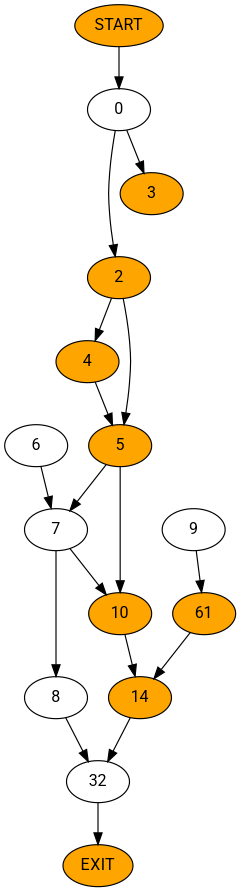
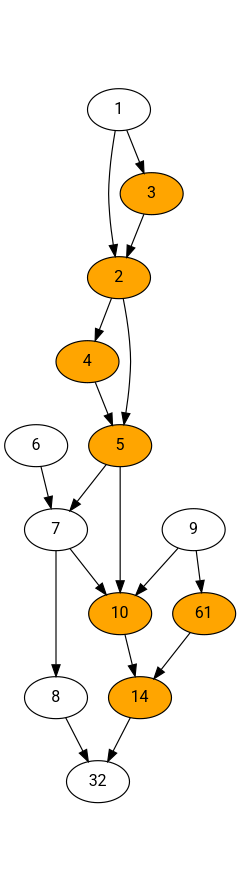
(119, 26) -> none
(119, 110) -> (119, 110)
none -> (138, 230)
none -> (161, 567)
(98, 866) -> none
